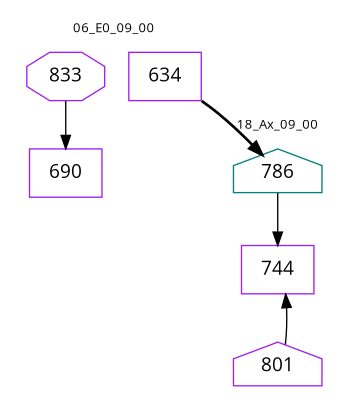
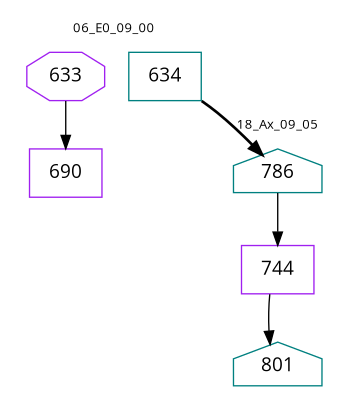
(66, 76) -> (66, 76)
(165, 76) -> (165, 76)
(278, 125) -> (278, 125)
(287, 326) -> (269, 313)
(278, 366) -> (278, 366)
